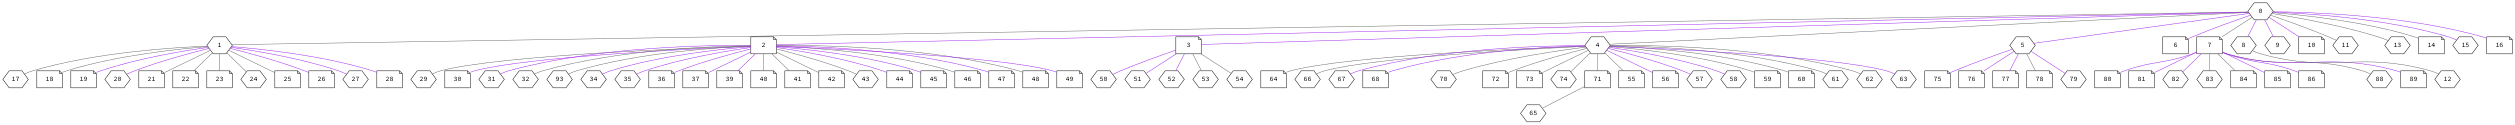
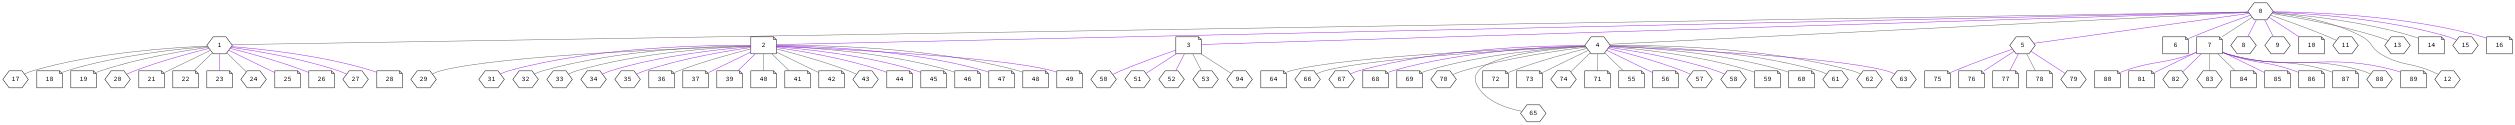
(152, 57) -> (152, 57)
(712, 60) -> (712, 60)
(252, 61) -> (252, 61)
(2374, 62) -> (2359, 35)
(458, 79) -> none
(560, 79) -> (560, 79)
(1240, 79) -> (1240, 79)
none -> (1410, 79)
none -> (2346, 79)
(1564, 97) -> (1481, 69)
